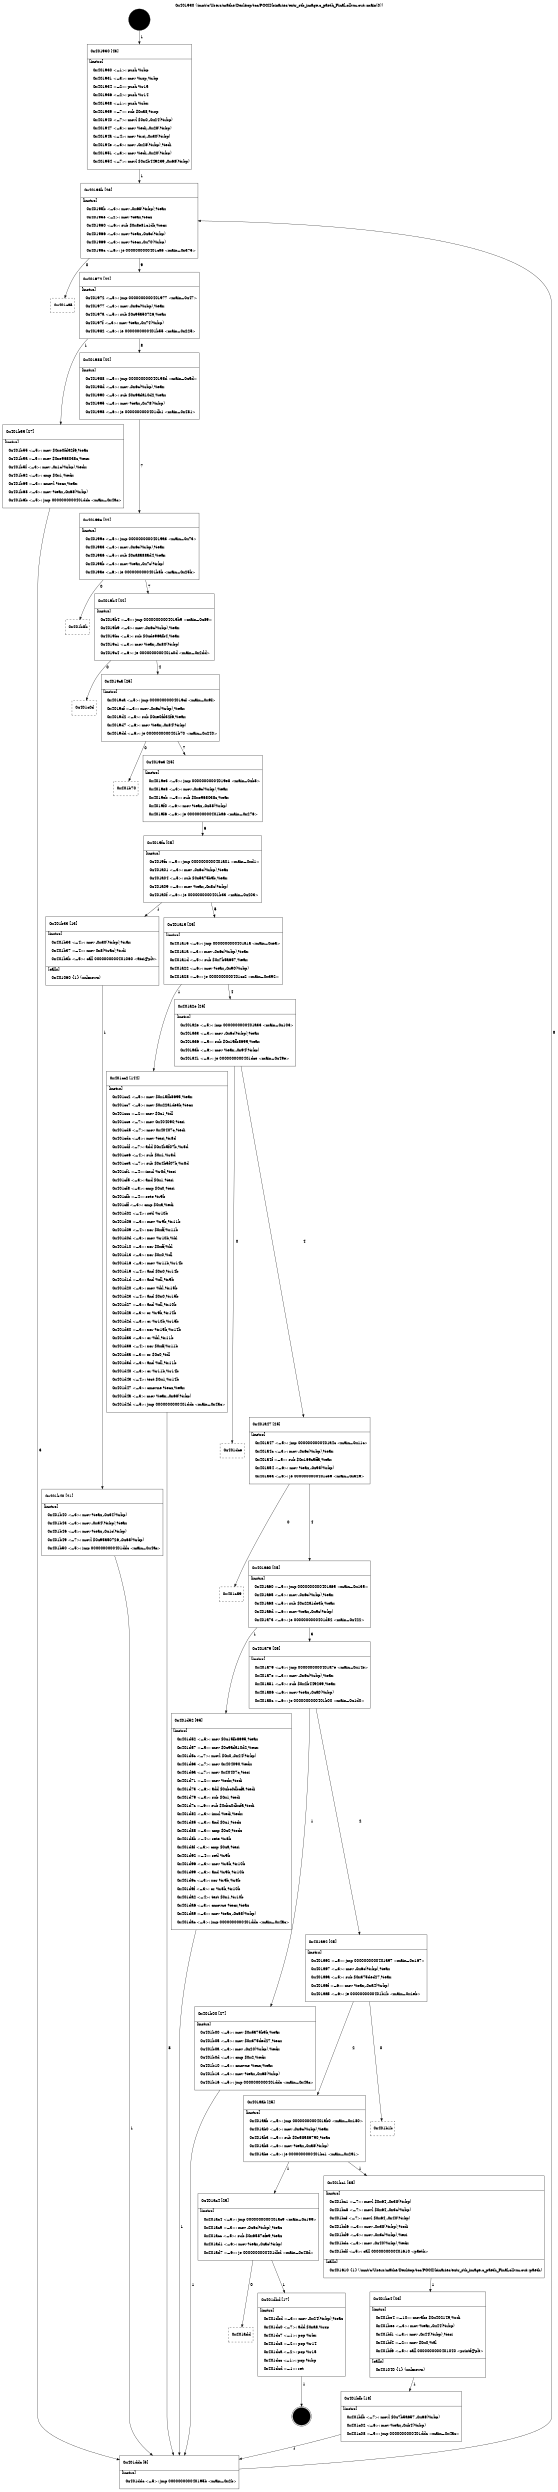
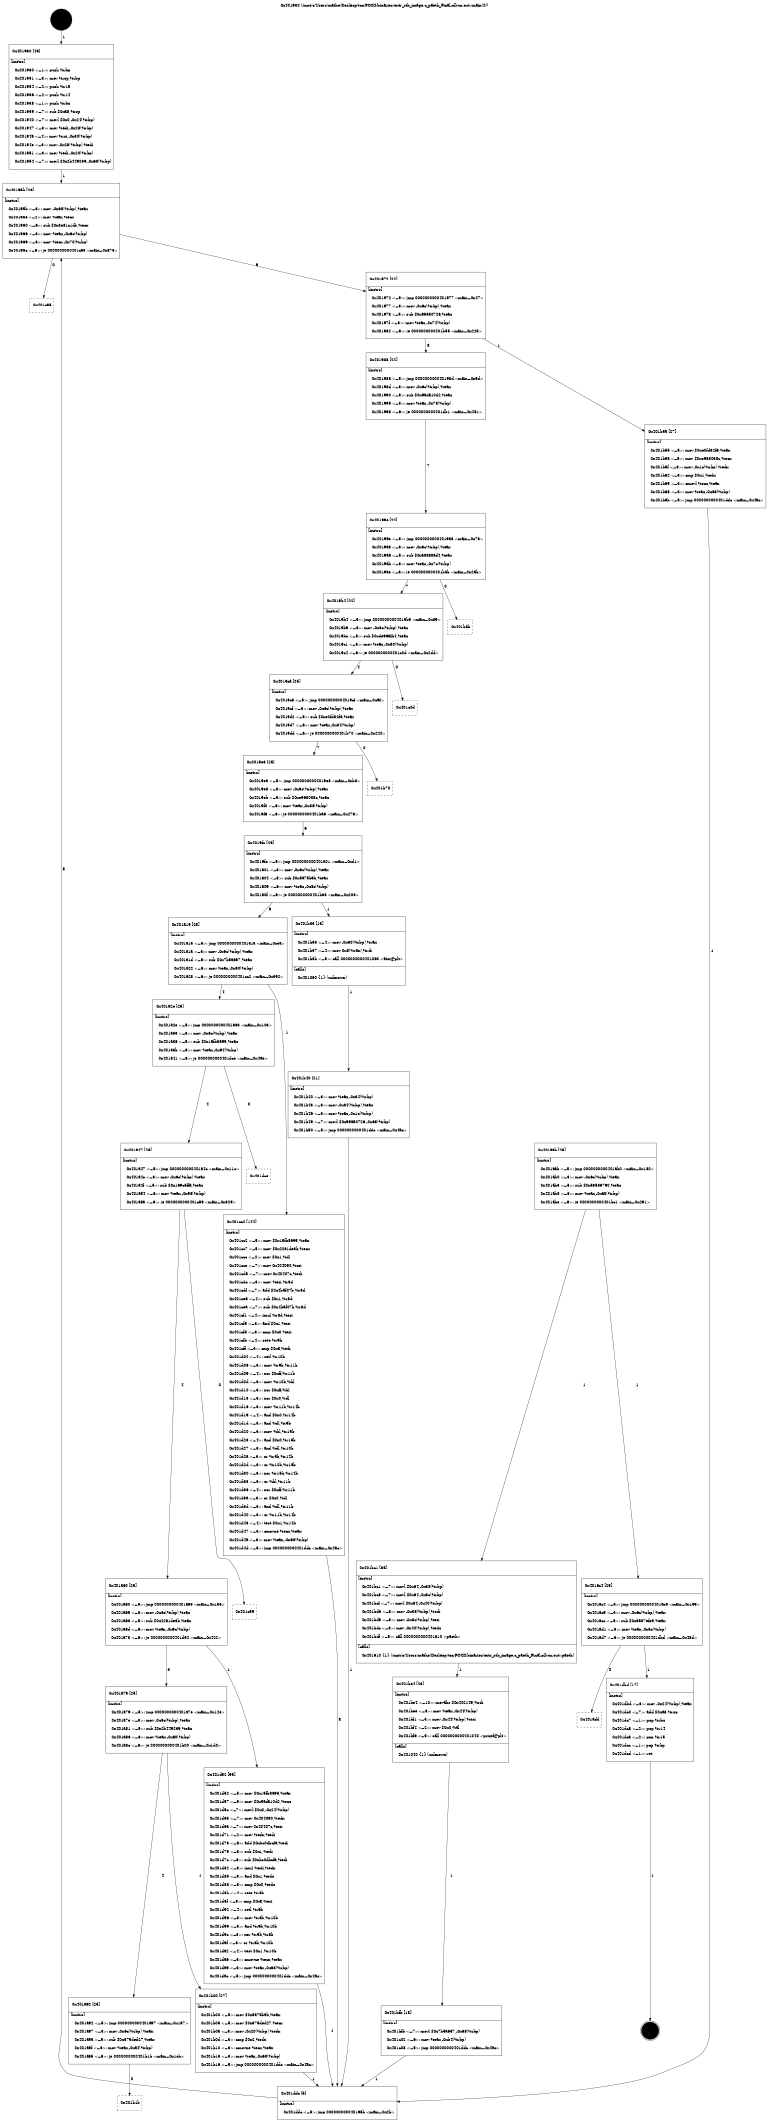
(40, 1451) -> (712, 951)
(336, 2047) -> none
